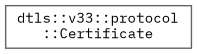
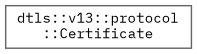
(99, 27) -> (99, 27)
